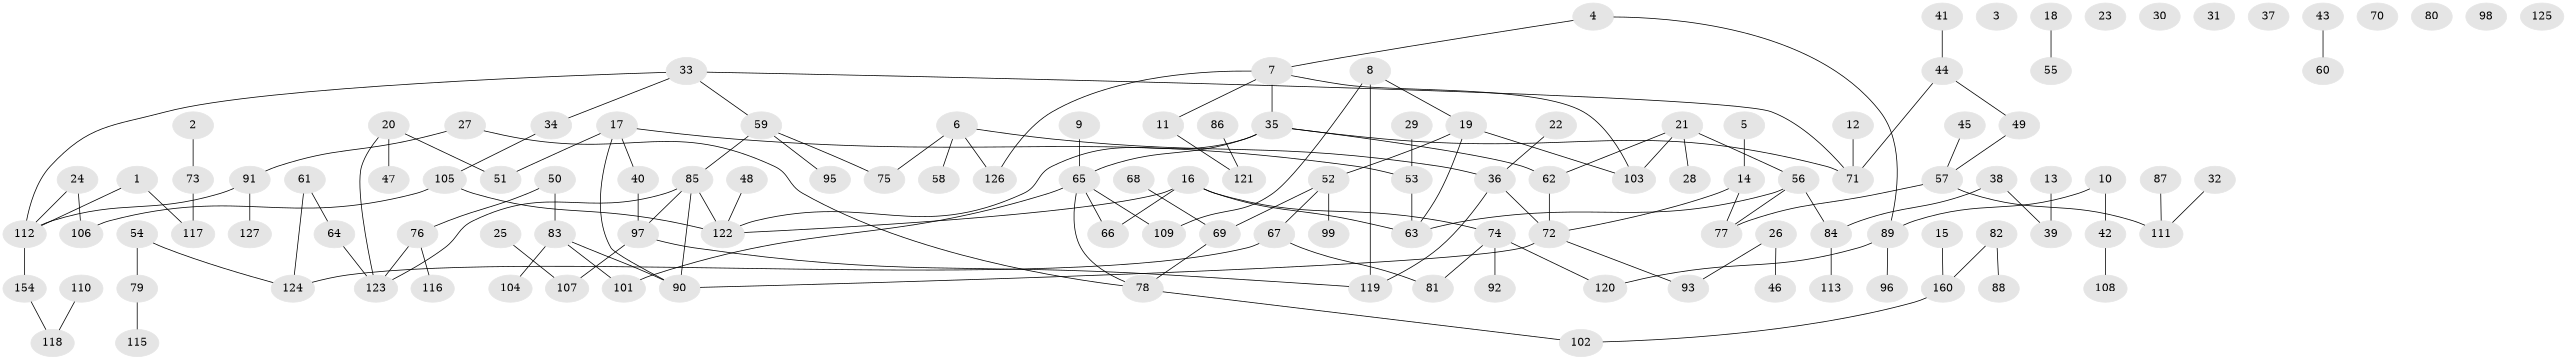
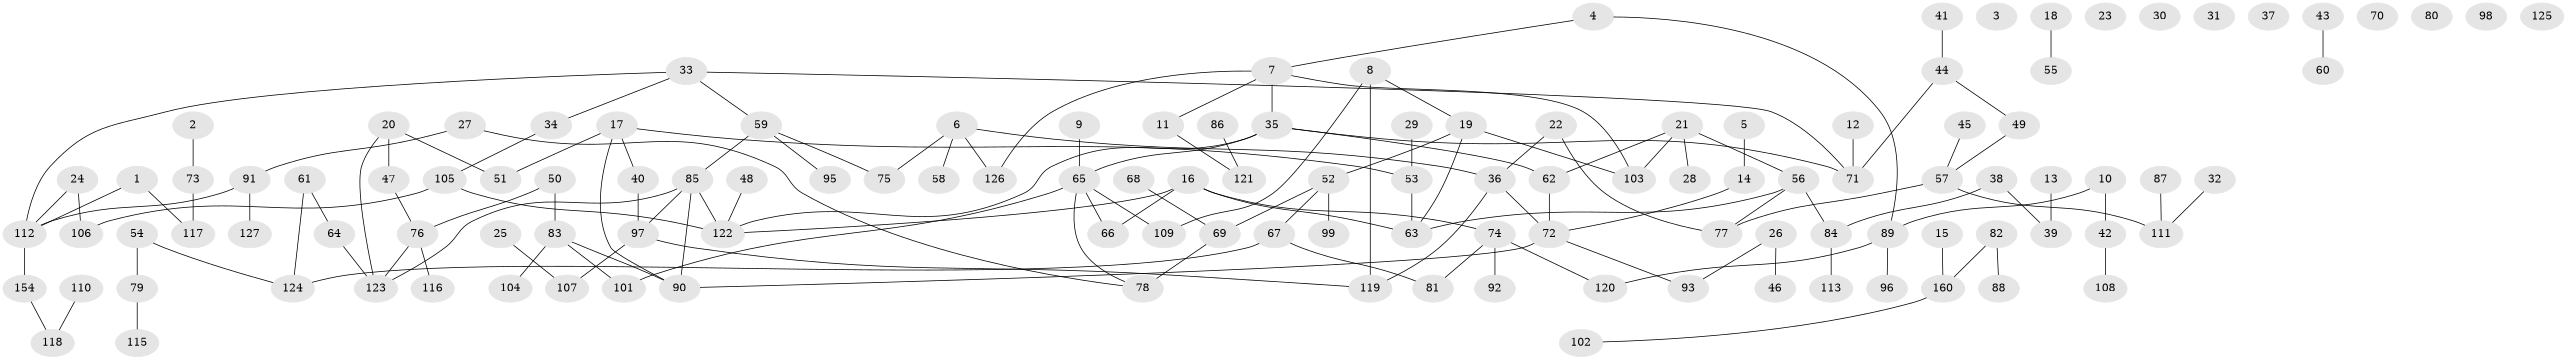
none -> (403, 207)
(1733, 207) -> (1620, 203)
(1361, 316) -> none
